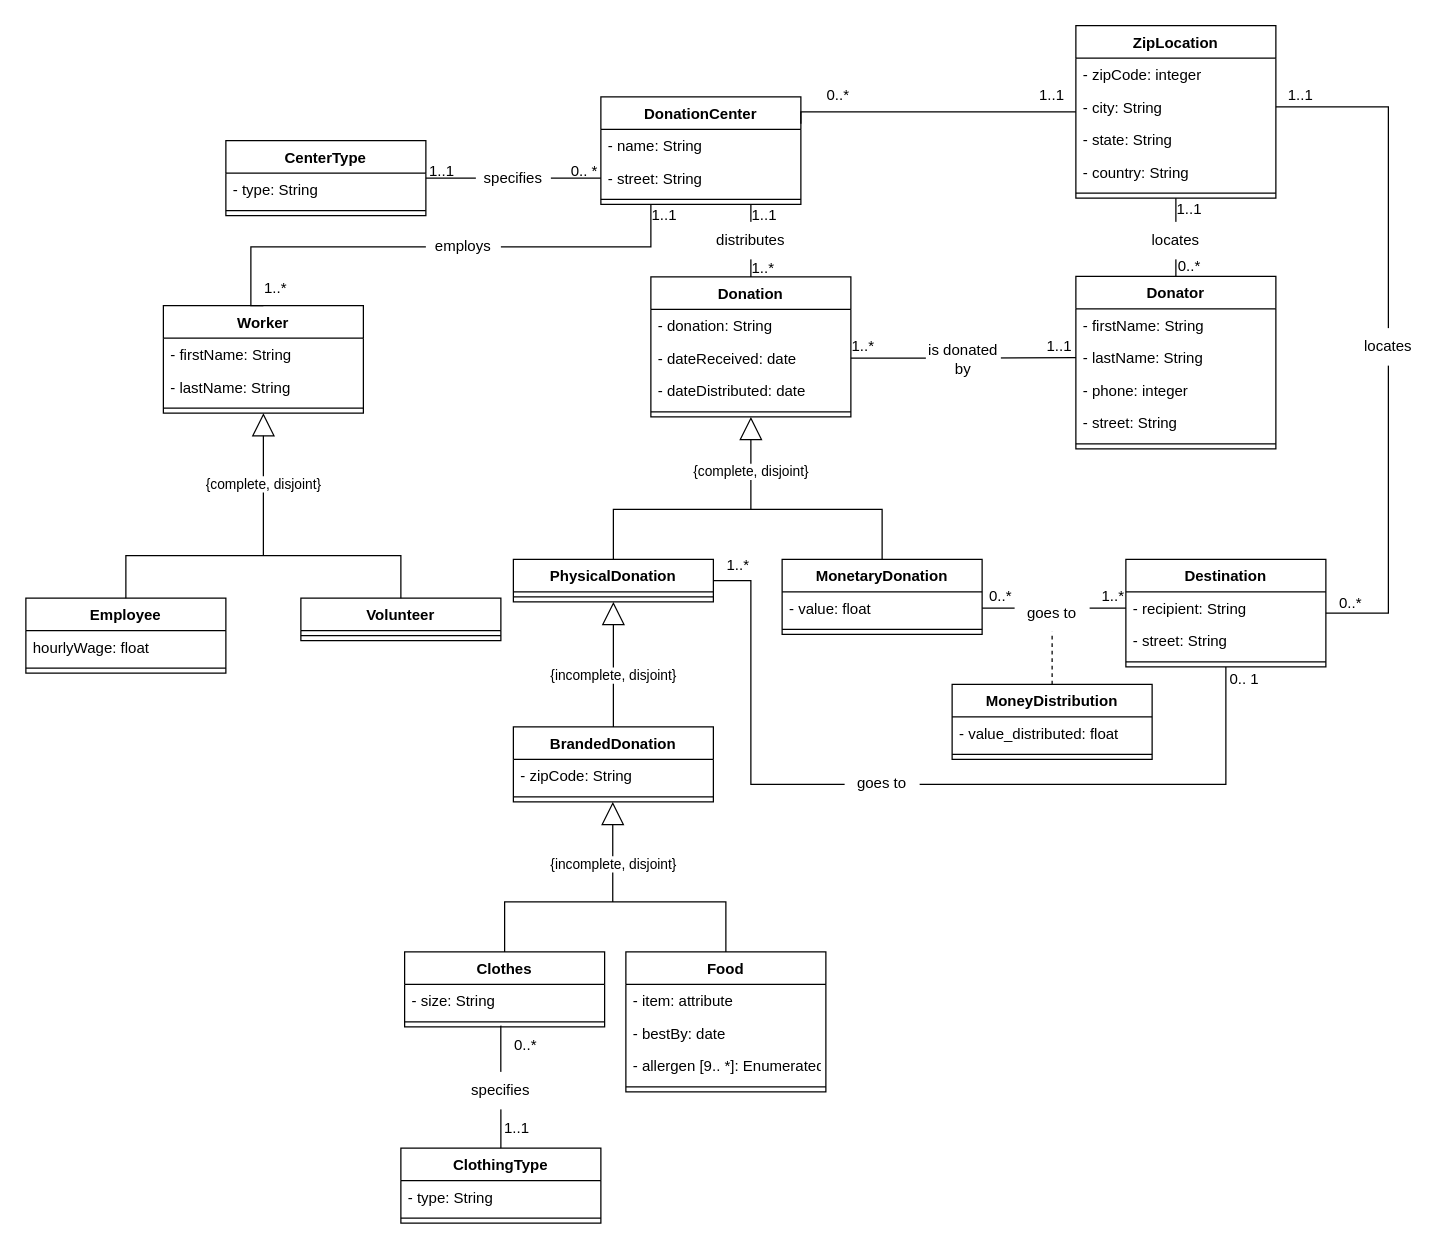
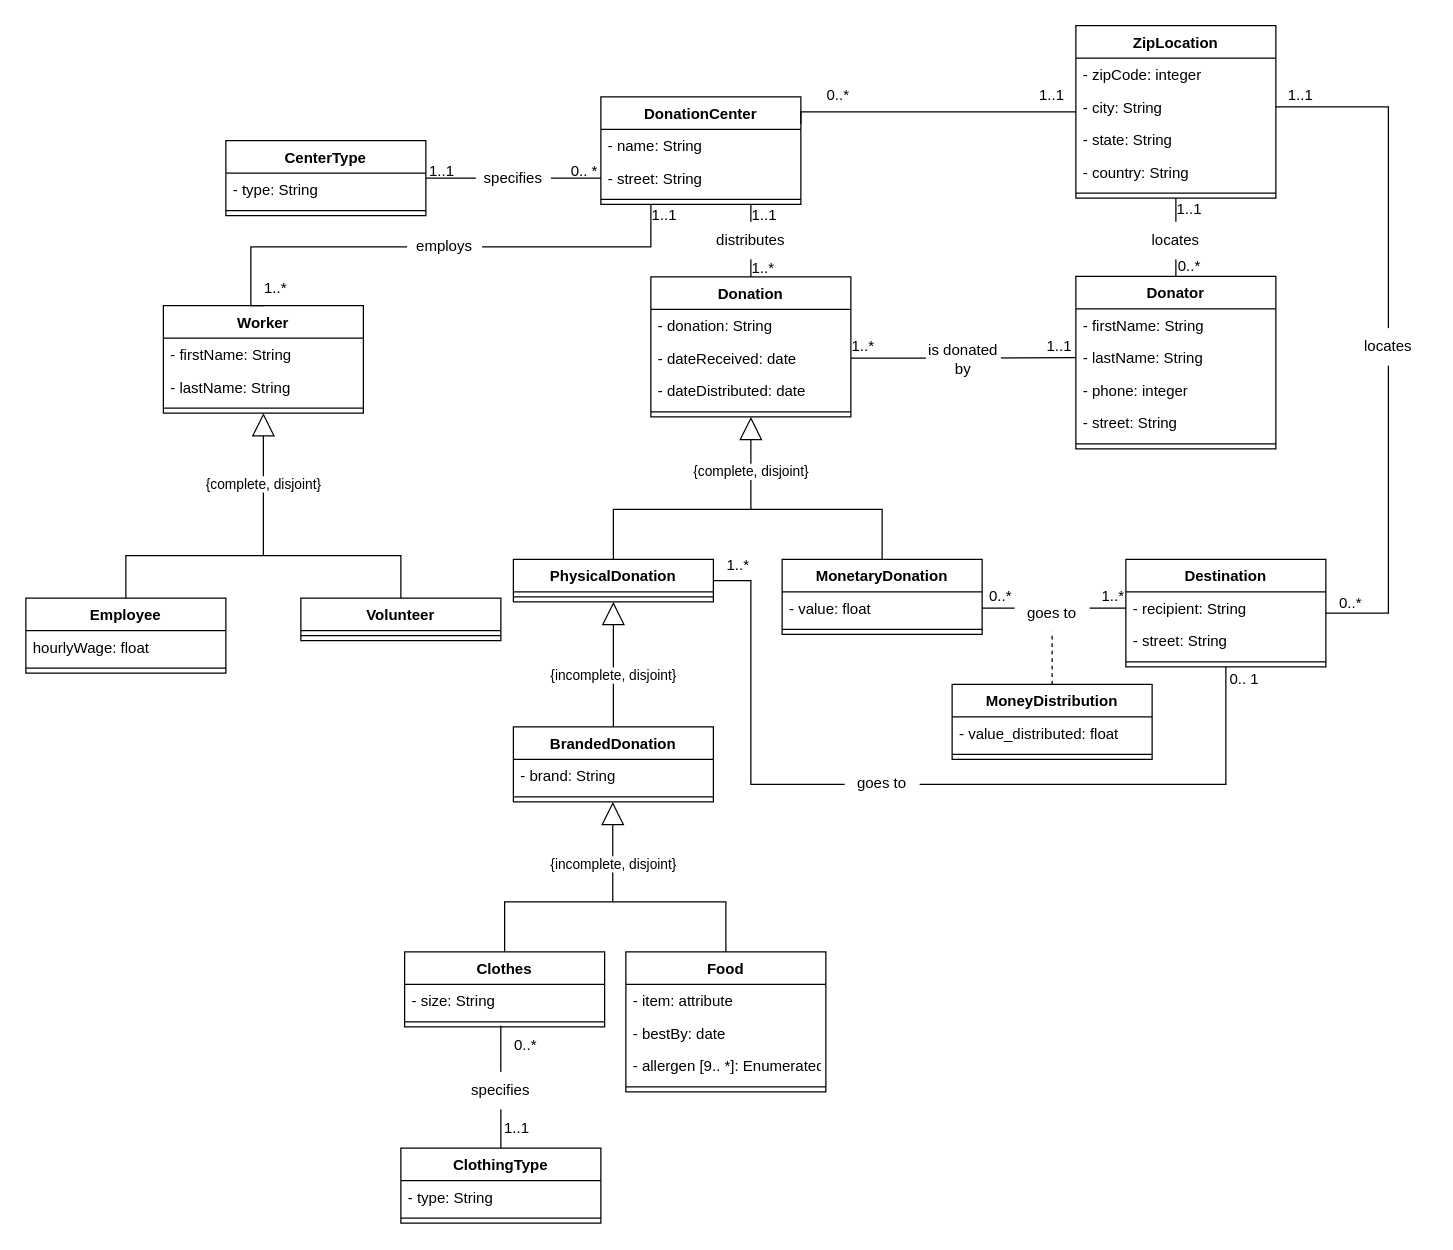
(463, 247) -> (444, 247)
(582, 776) -> (575, 776)
